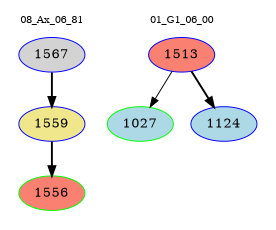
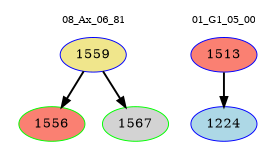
(182, 21) -> (224, 21)
(52, 55) -> (136, 124)
(52, 85) -> (112, 85)
(140, 124) -> none
(224, 124) -> (224, 124)
